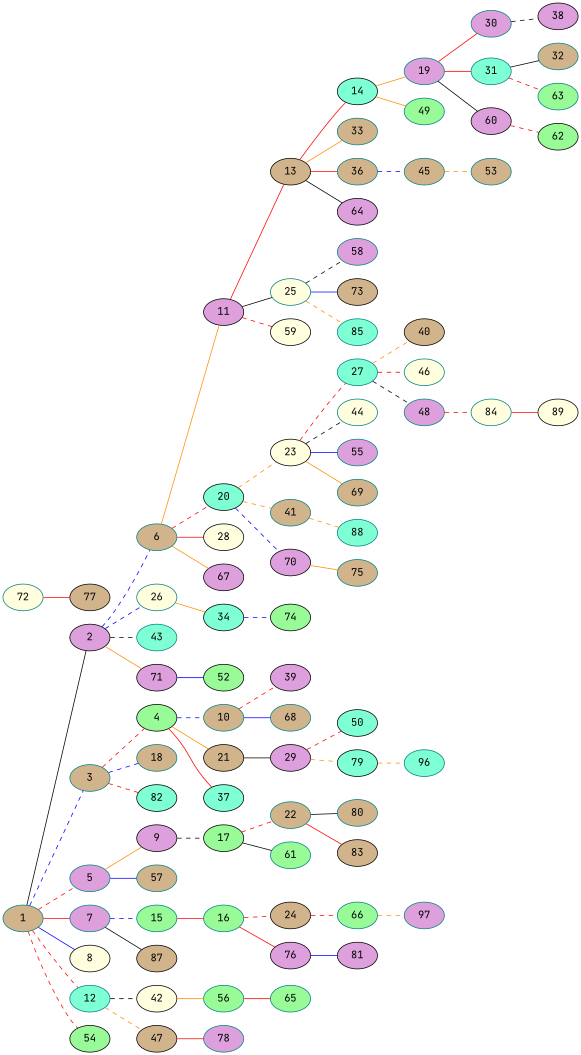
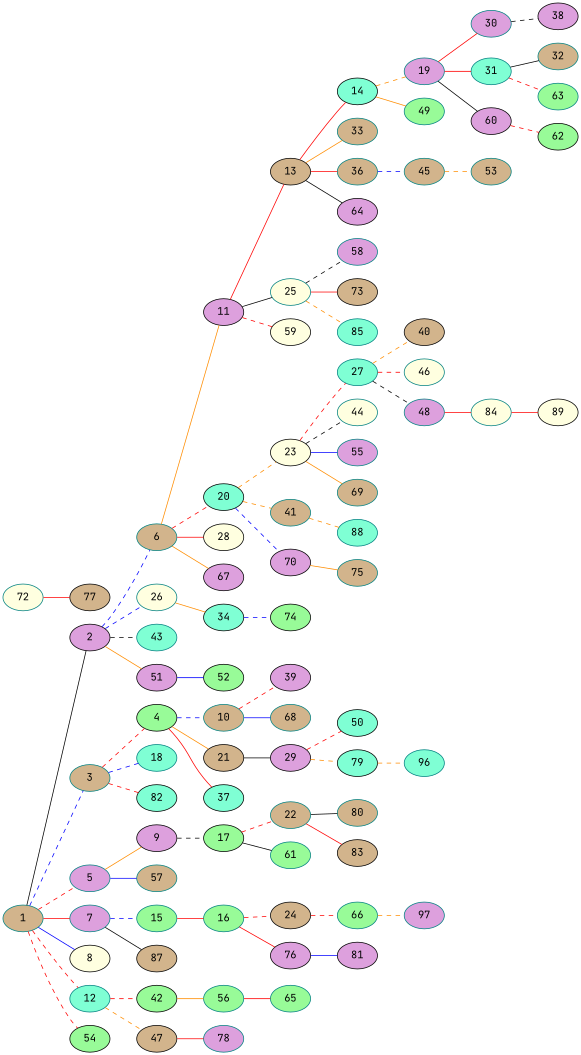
(391, 81) -> (391, 81)
(324, 292) -> (324, 292)
(458, 412) -> (458, 412)
(157, 678) -> (157, 678)
(157, 758) -> (157, 758)
(123, 999) -> (123, 999)
(157, 999) -> (157, 999)
